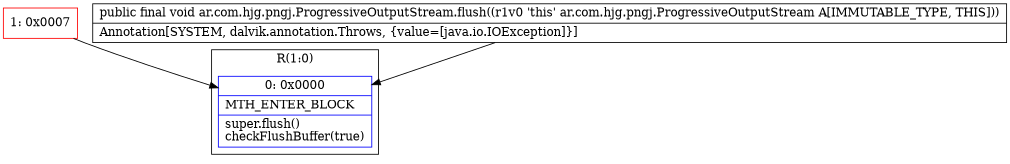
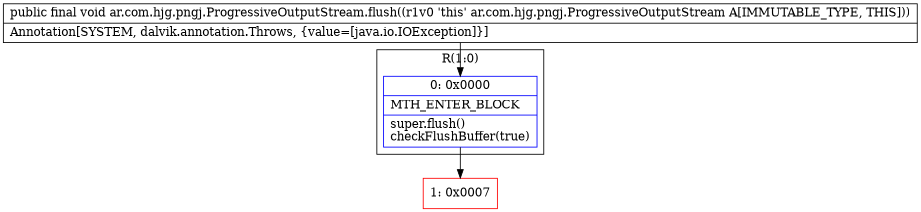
(141, 63) -> (460, 159)
